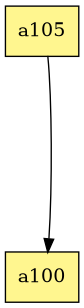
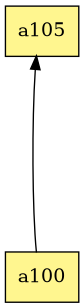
(51, 147) -> (33, 161)
